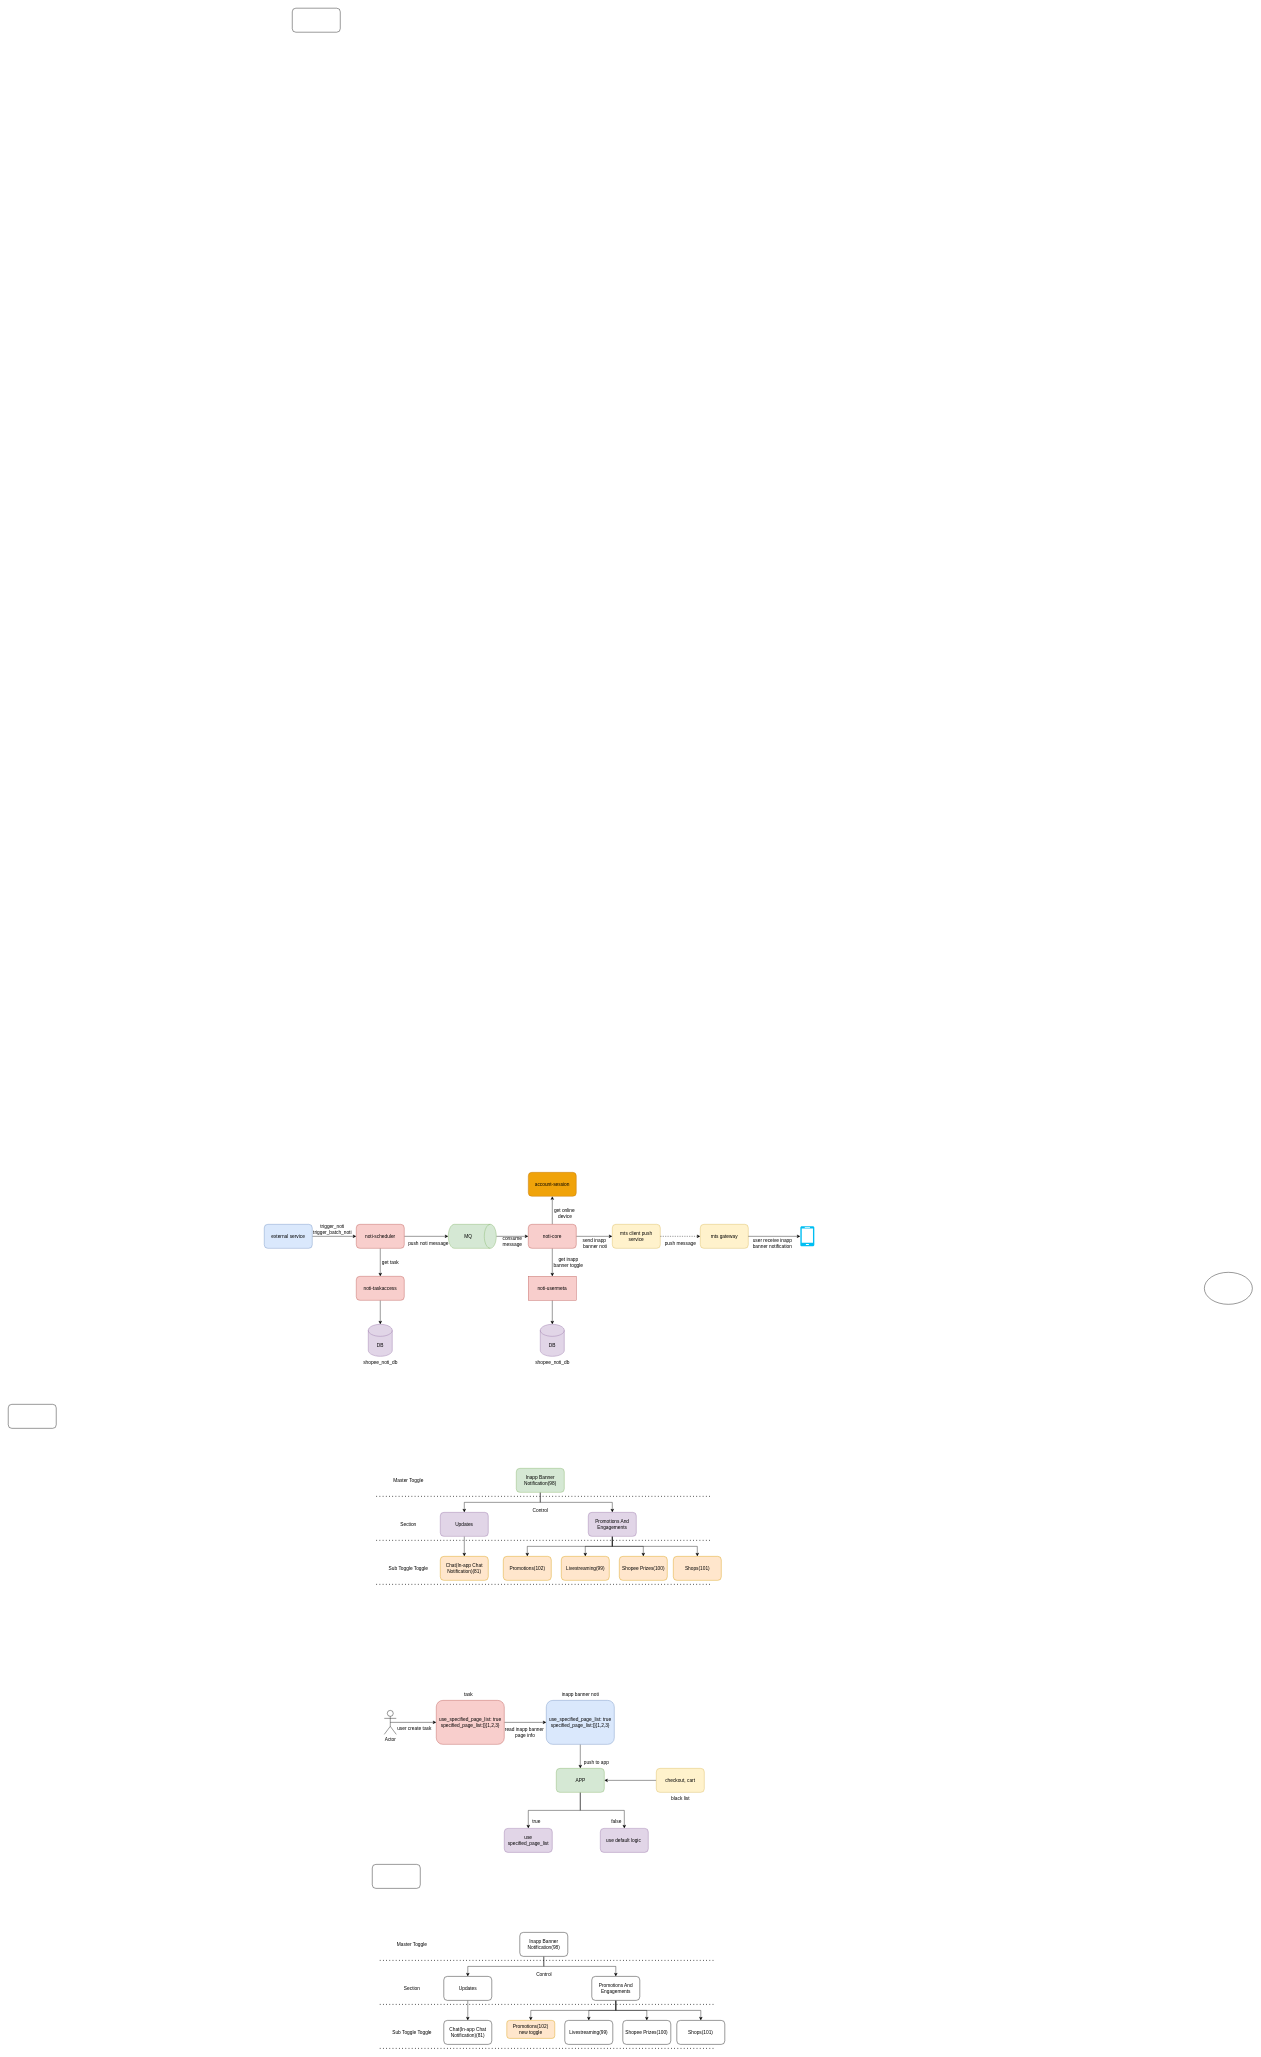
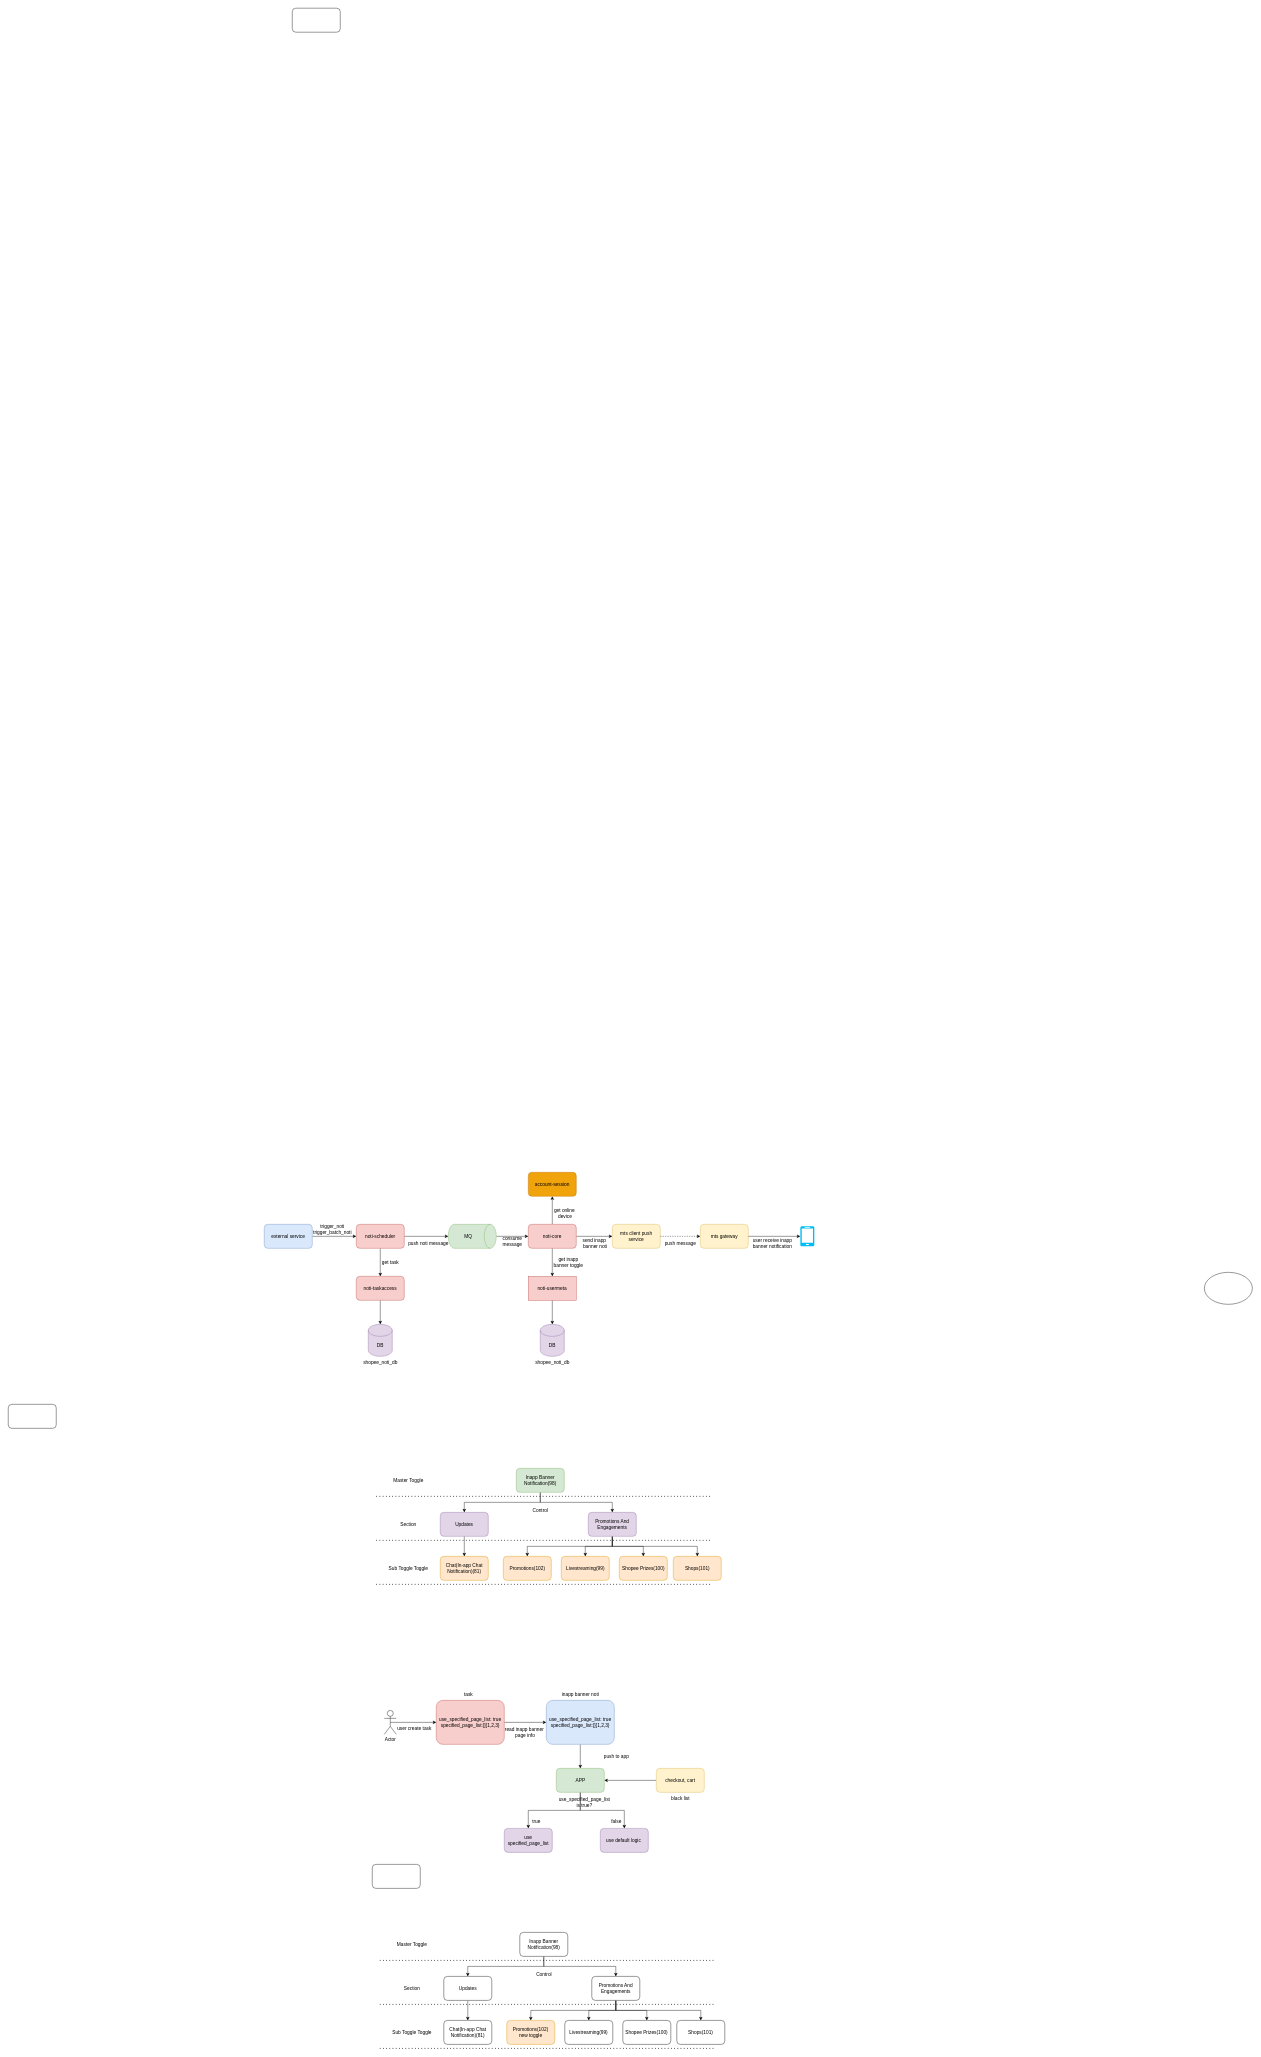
(596, 1762) -> (616, 1756)
none -> (584, 1802)
(531, 2029) -> (531, 2032)
